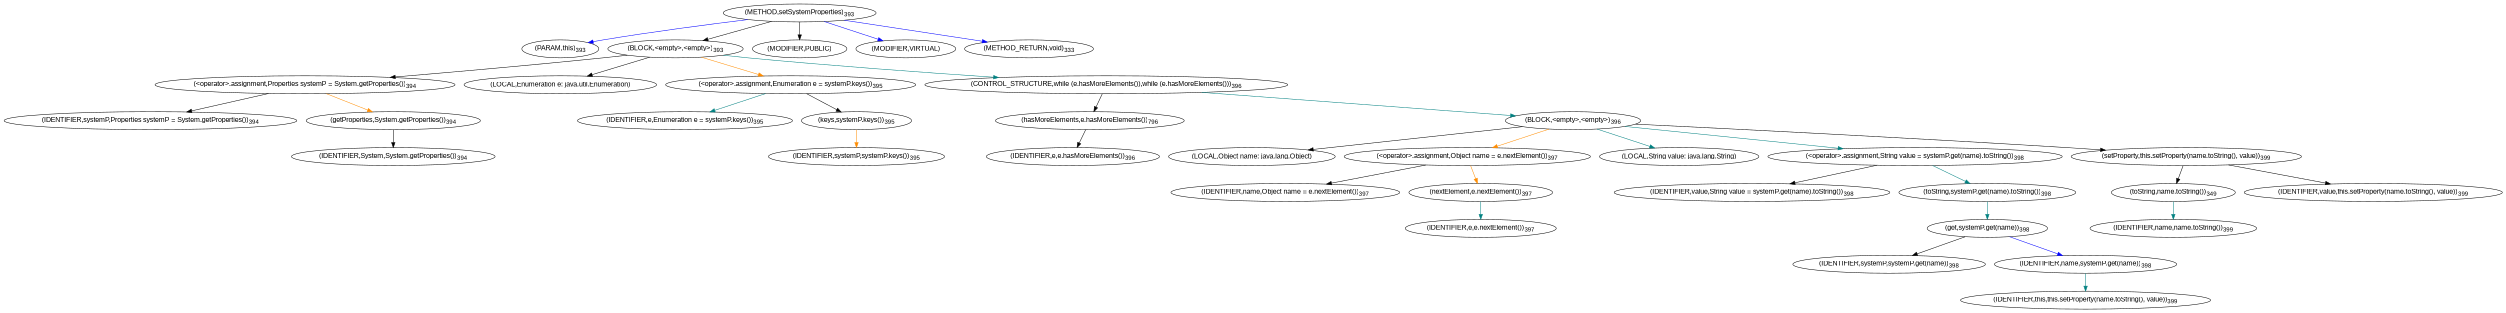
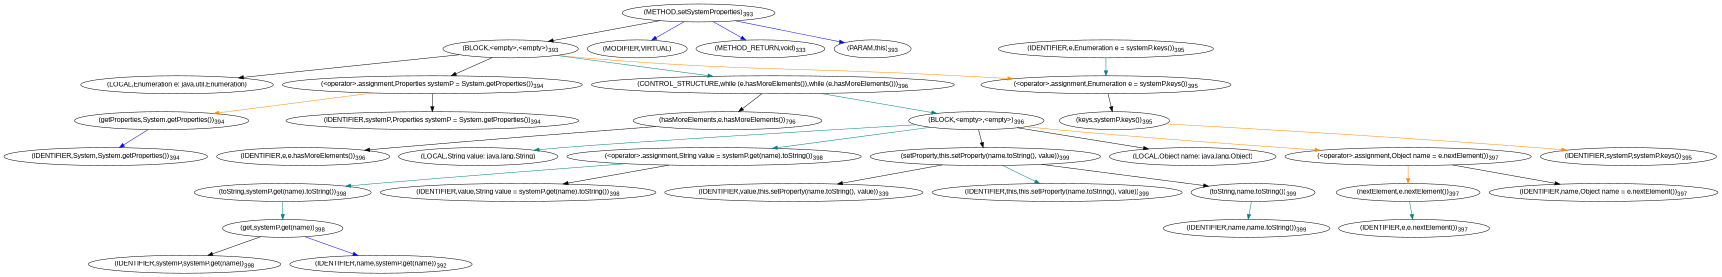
(800, 49) -> none
(740, 102) -> (1106, 64)
(393, 136) -> (136, 137)
(2212, 192) -> (1291, 192)
(2463, 192) -> (884, 192)
(2146, 264) -> (442, 264)
(2086, 280) -> (1019, 173)
